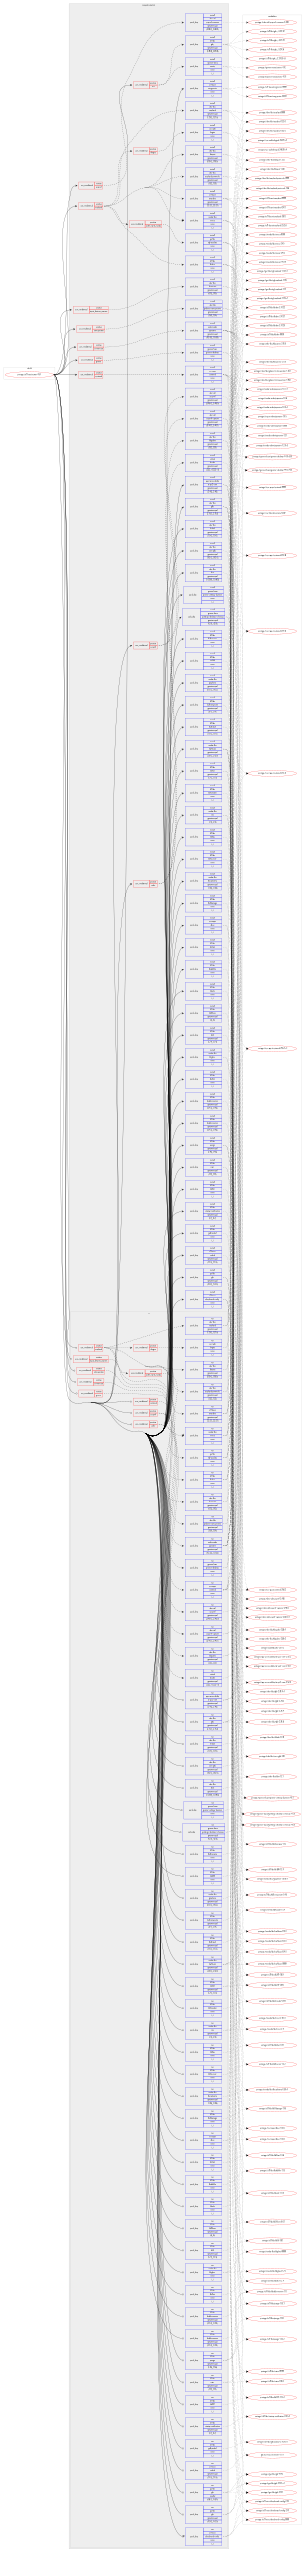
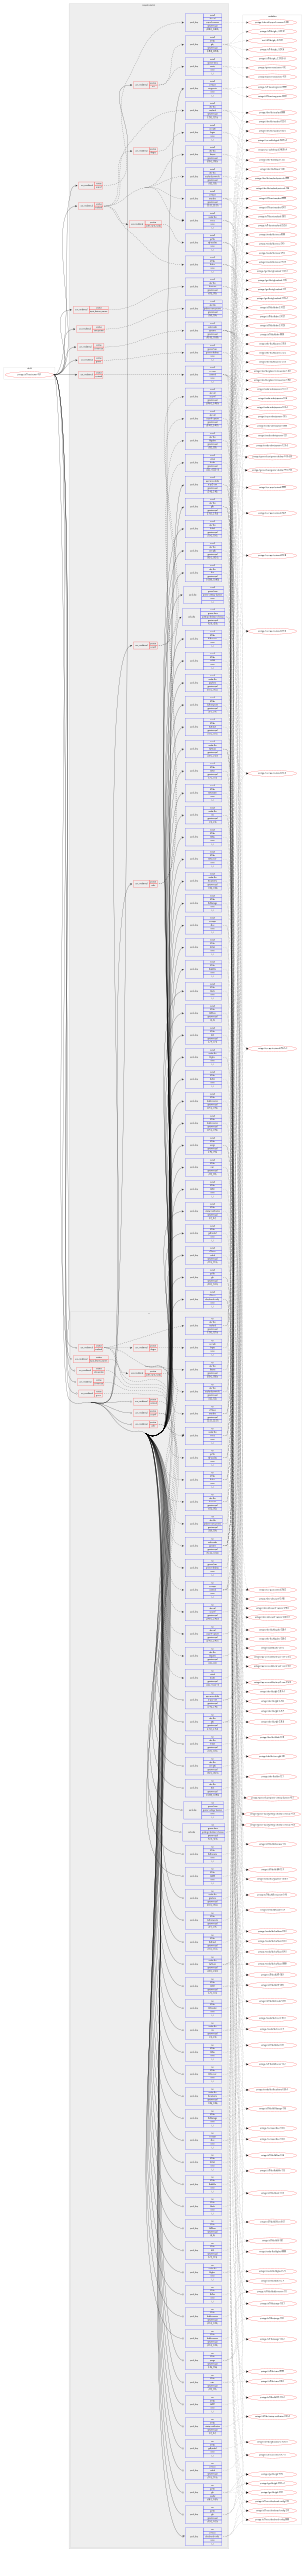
(272, 41) -> (272, 41)
none -> (272, 353)
(272, 513) -> (272, 513)
(272, 2455) -> (272, 2455)
